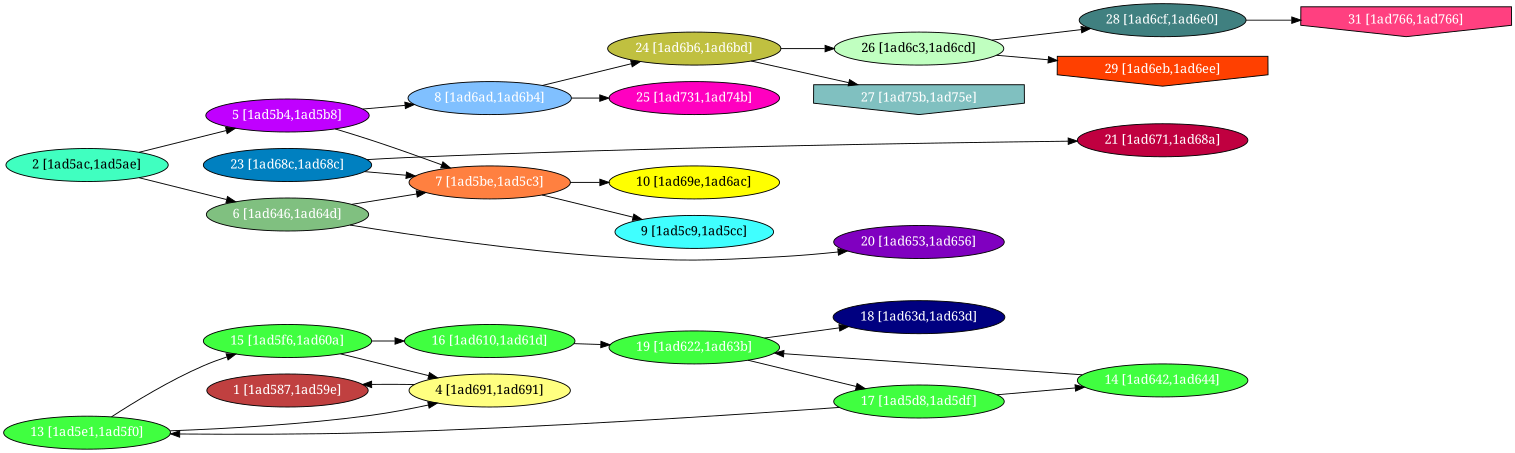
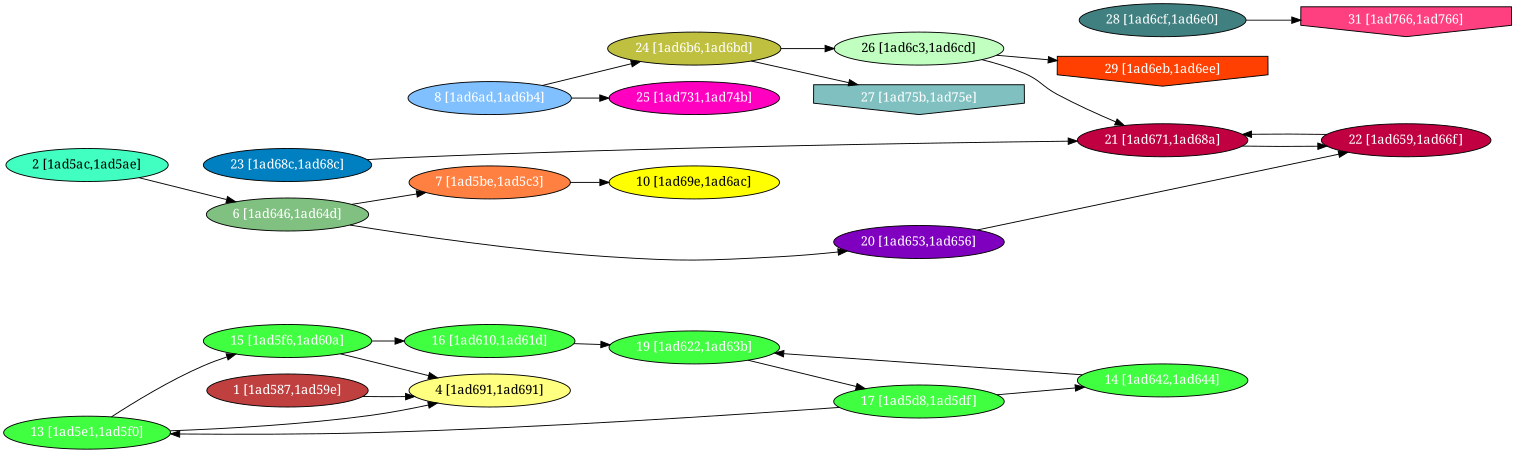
(1036, 35) -> (1049, 89)
(288, 116) -> none
none -> (1406, 140)
(385, 173) -> none
(694, 232) -> none
(919, 317) -> none
(393, 384) -> (384, 397)
